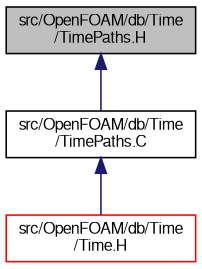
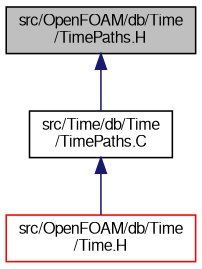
(101, 134) -> (101, 134)
